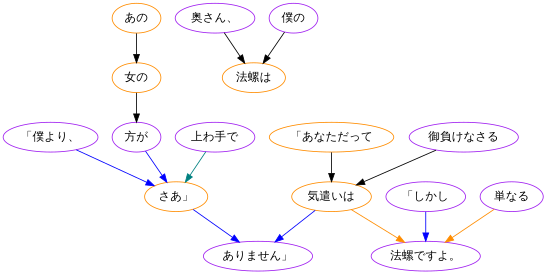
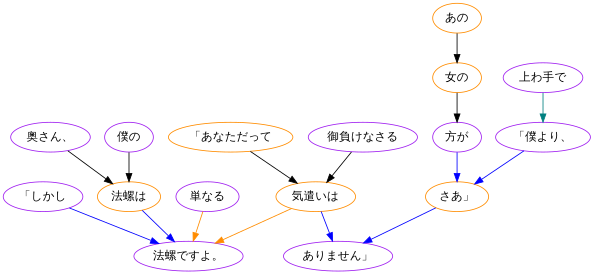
(198, 164) -> (543, 103)
none -> (155, 223)
